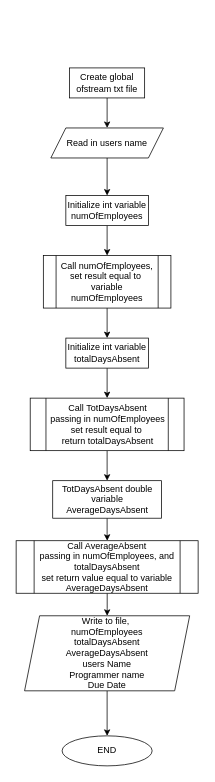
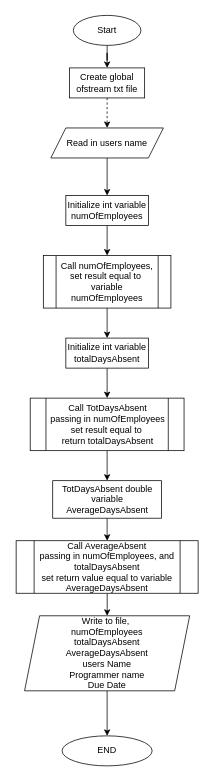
none -> (107, 30)
none -> (107, 59)
(107, 109) -> (107, 109)
